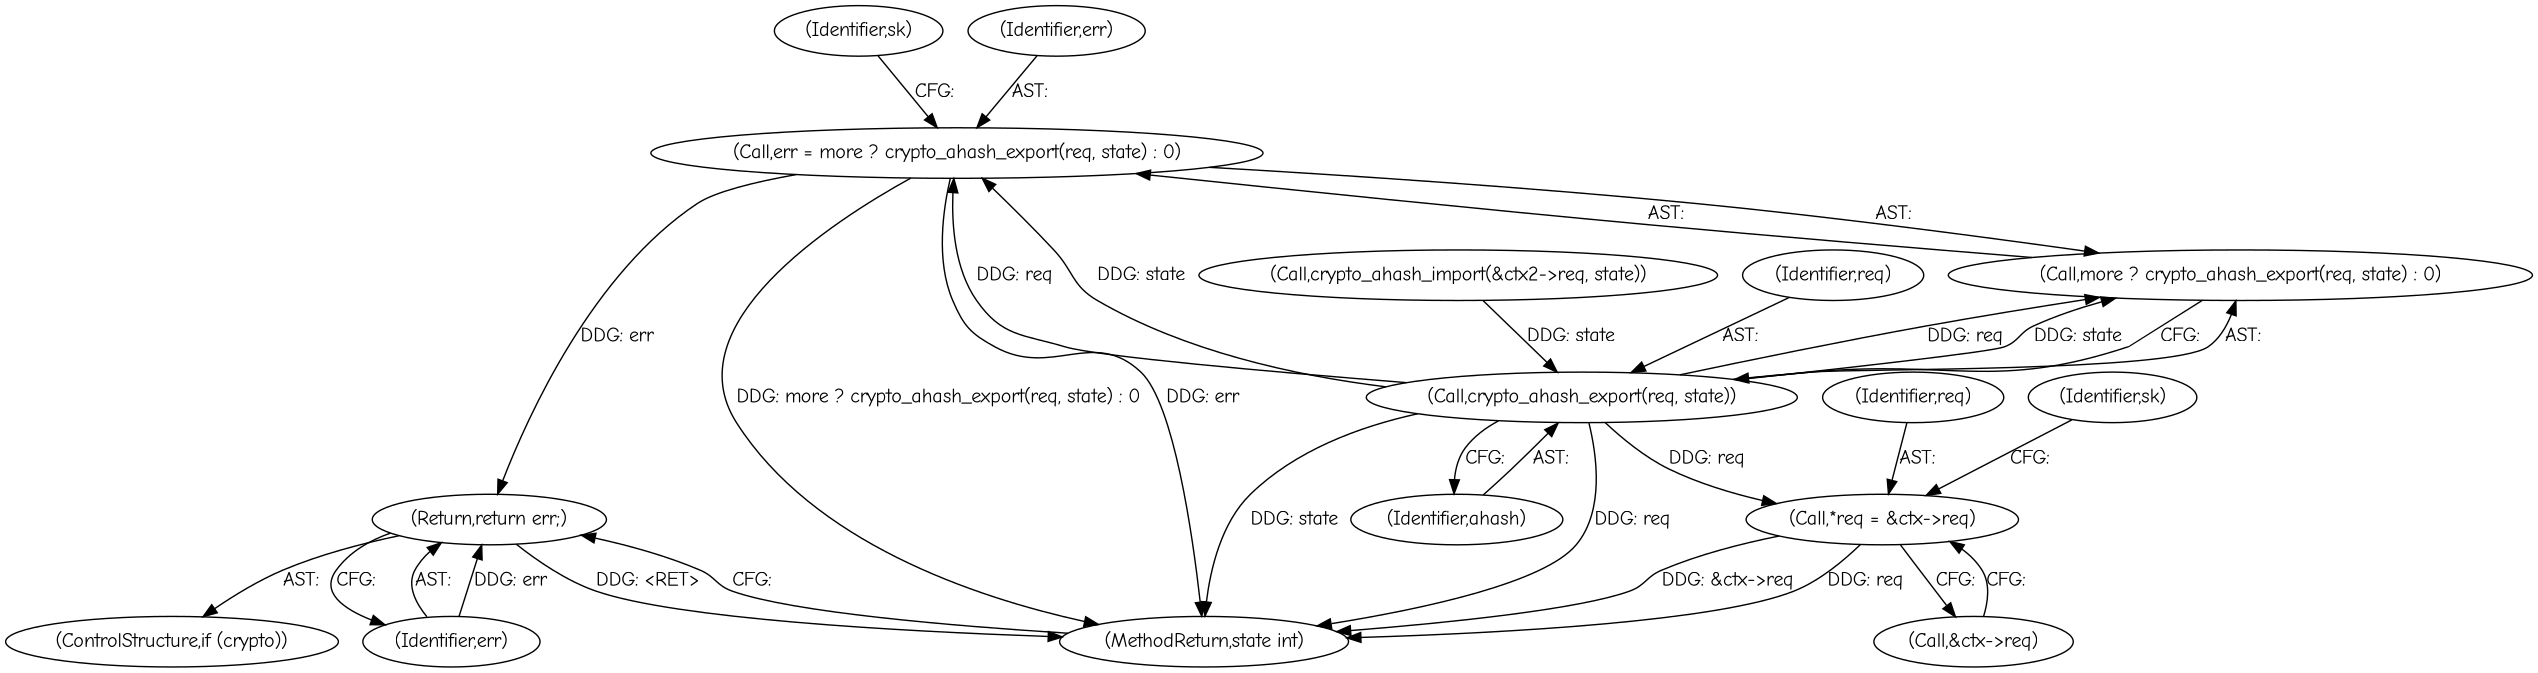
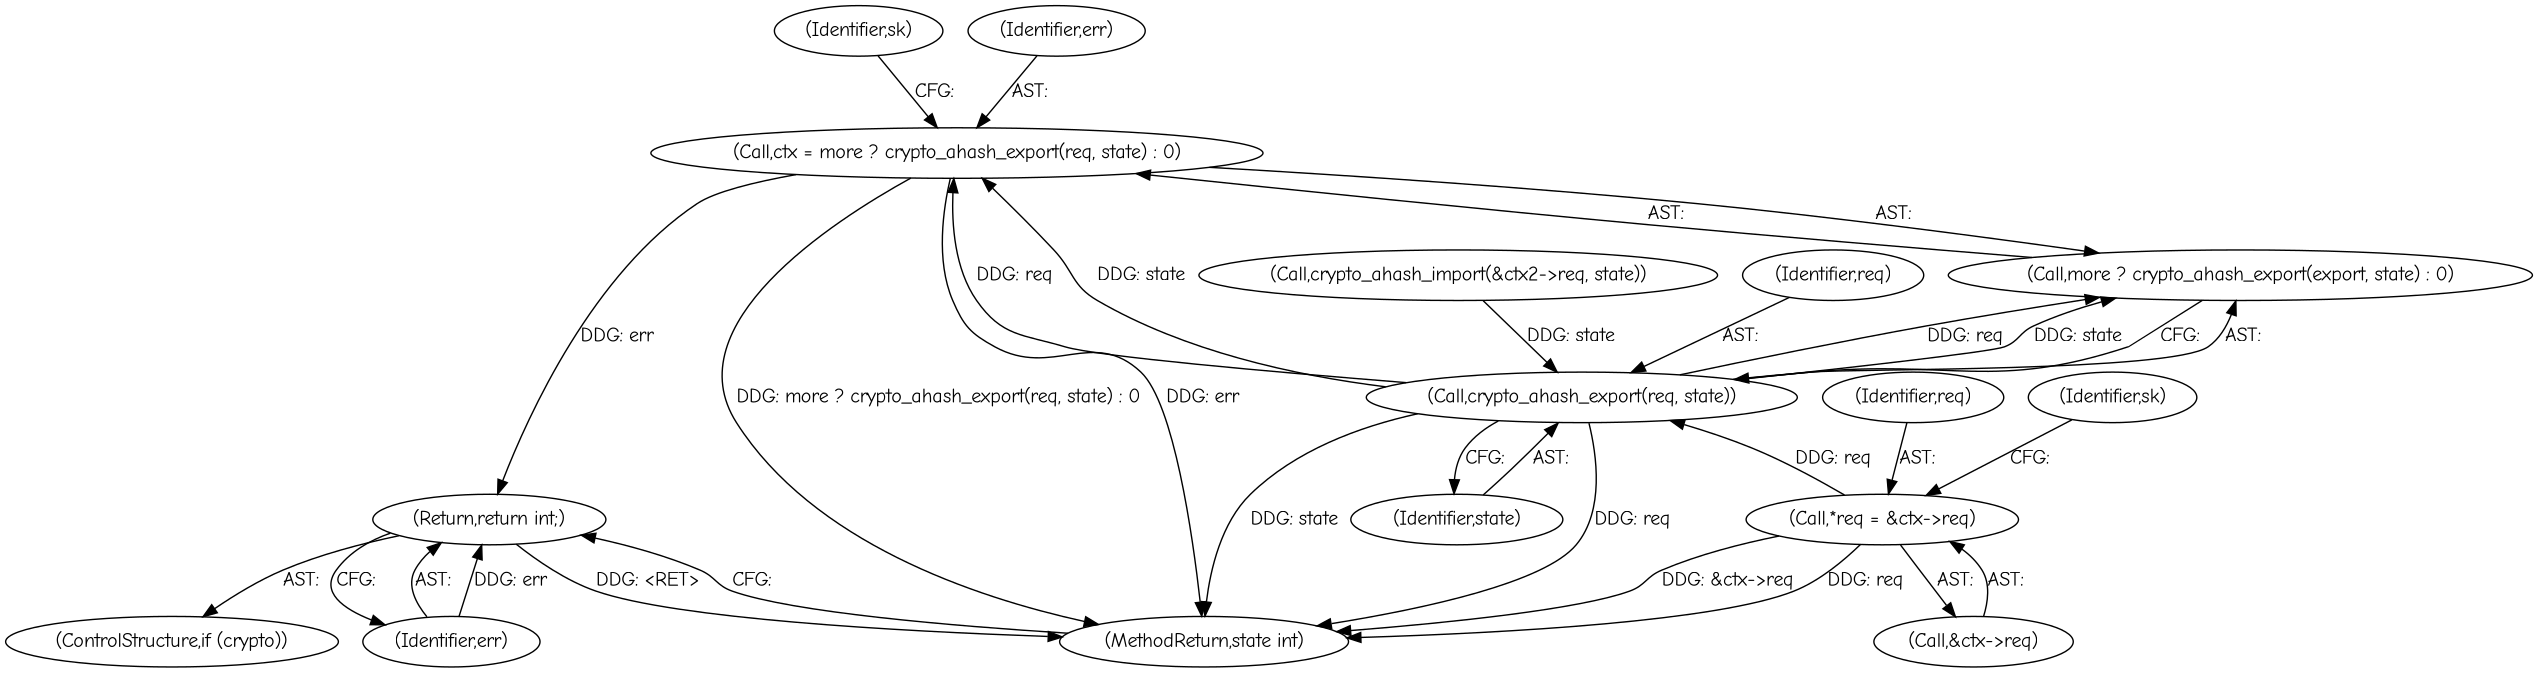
(957, 153) -> (957, 153)
(2240, 275) -> (2240, 275)
(1678, 473) -> (1767, 454)
(489, 520) -> (489, 520)
(1457, 520) -> (1457, 520)
(1959, 581) -> (1959, 581)
(2009, 581) -> (2009, 581)
